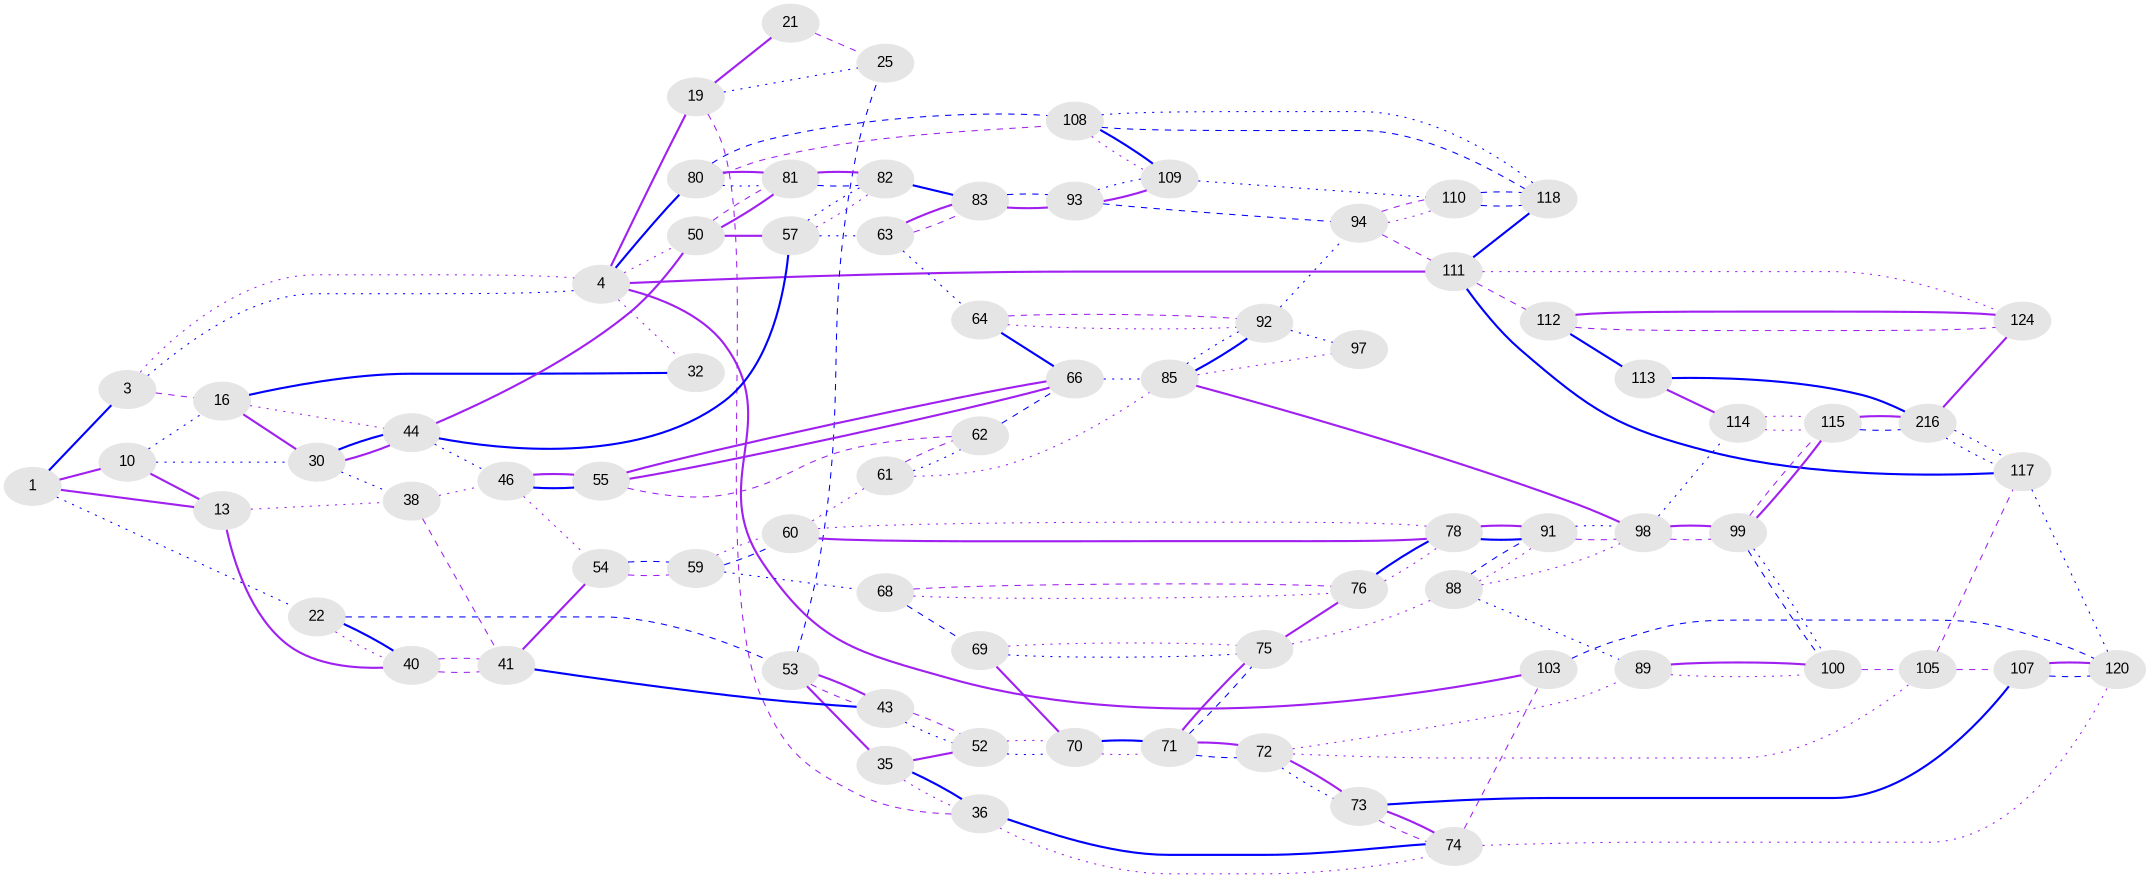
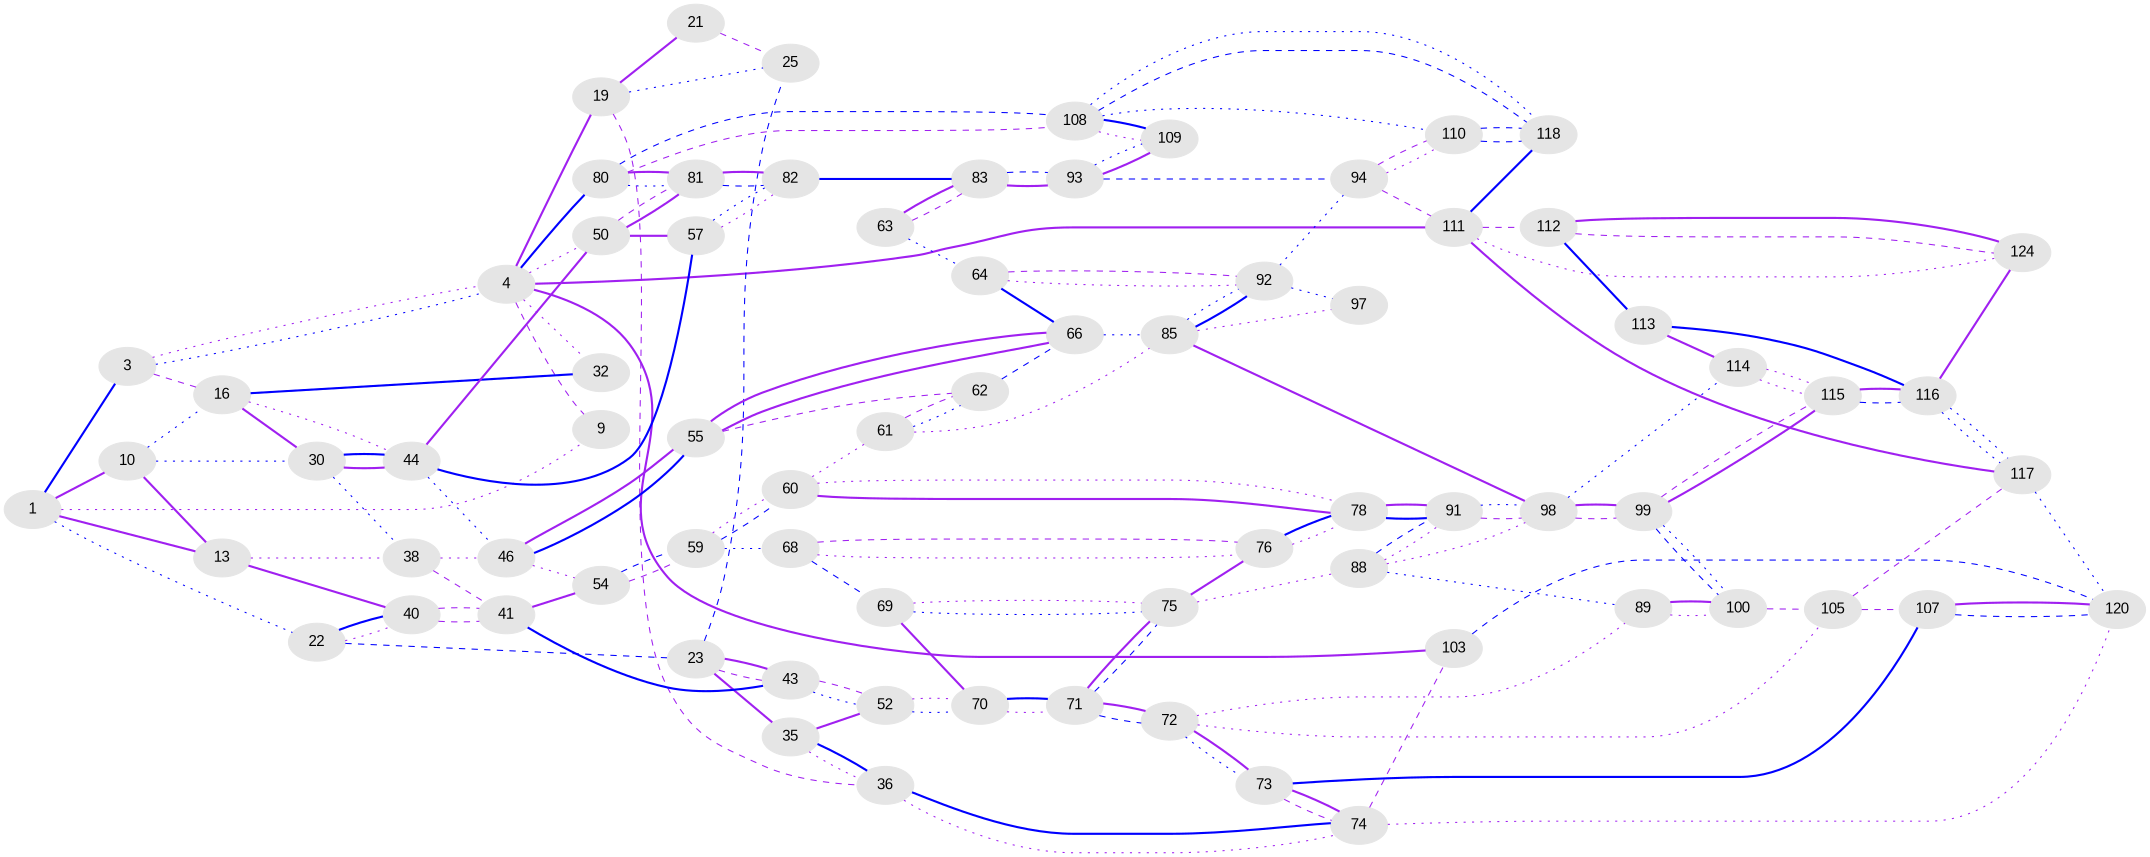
(1312, 189) -> (1265, 111)
(836, 236) -> none
(1928, 423) -> (1928, 396)
none -> (601, 430)
(1703, 450) -> (1713, 401)
(791, 671) -> (696, 659)
